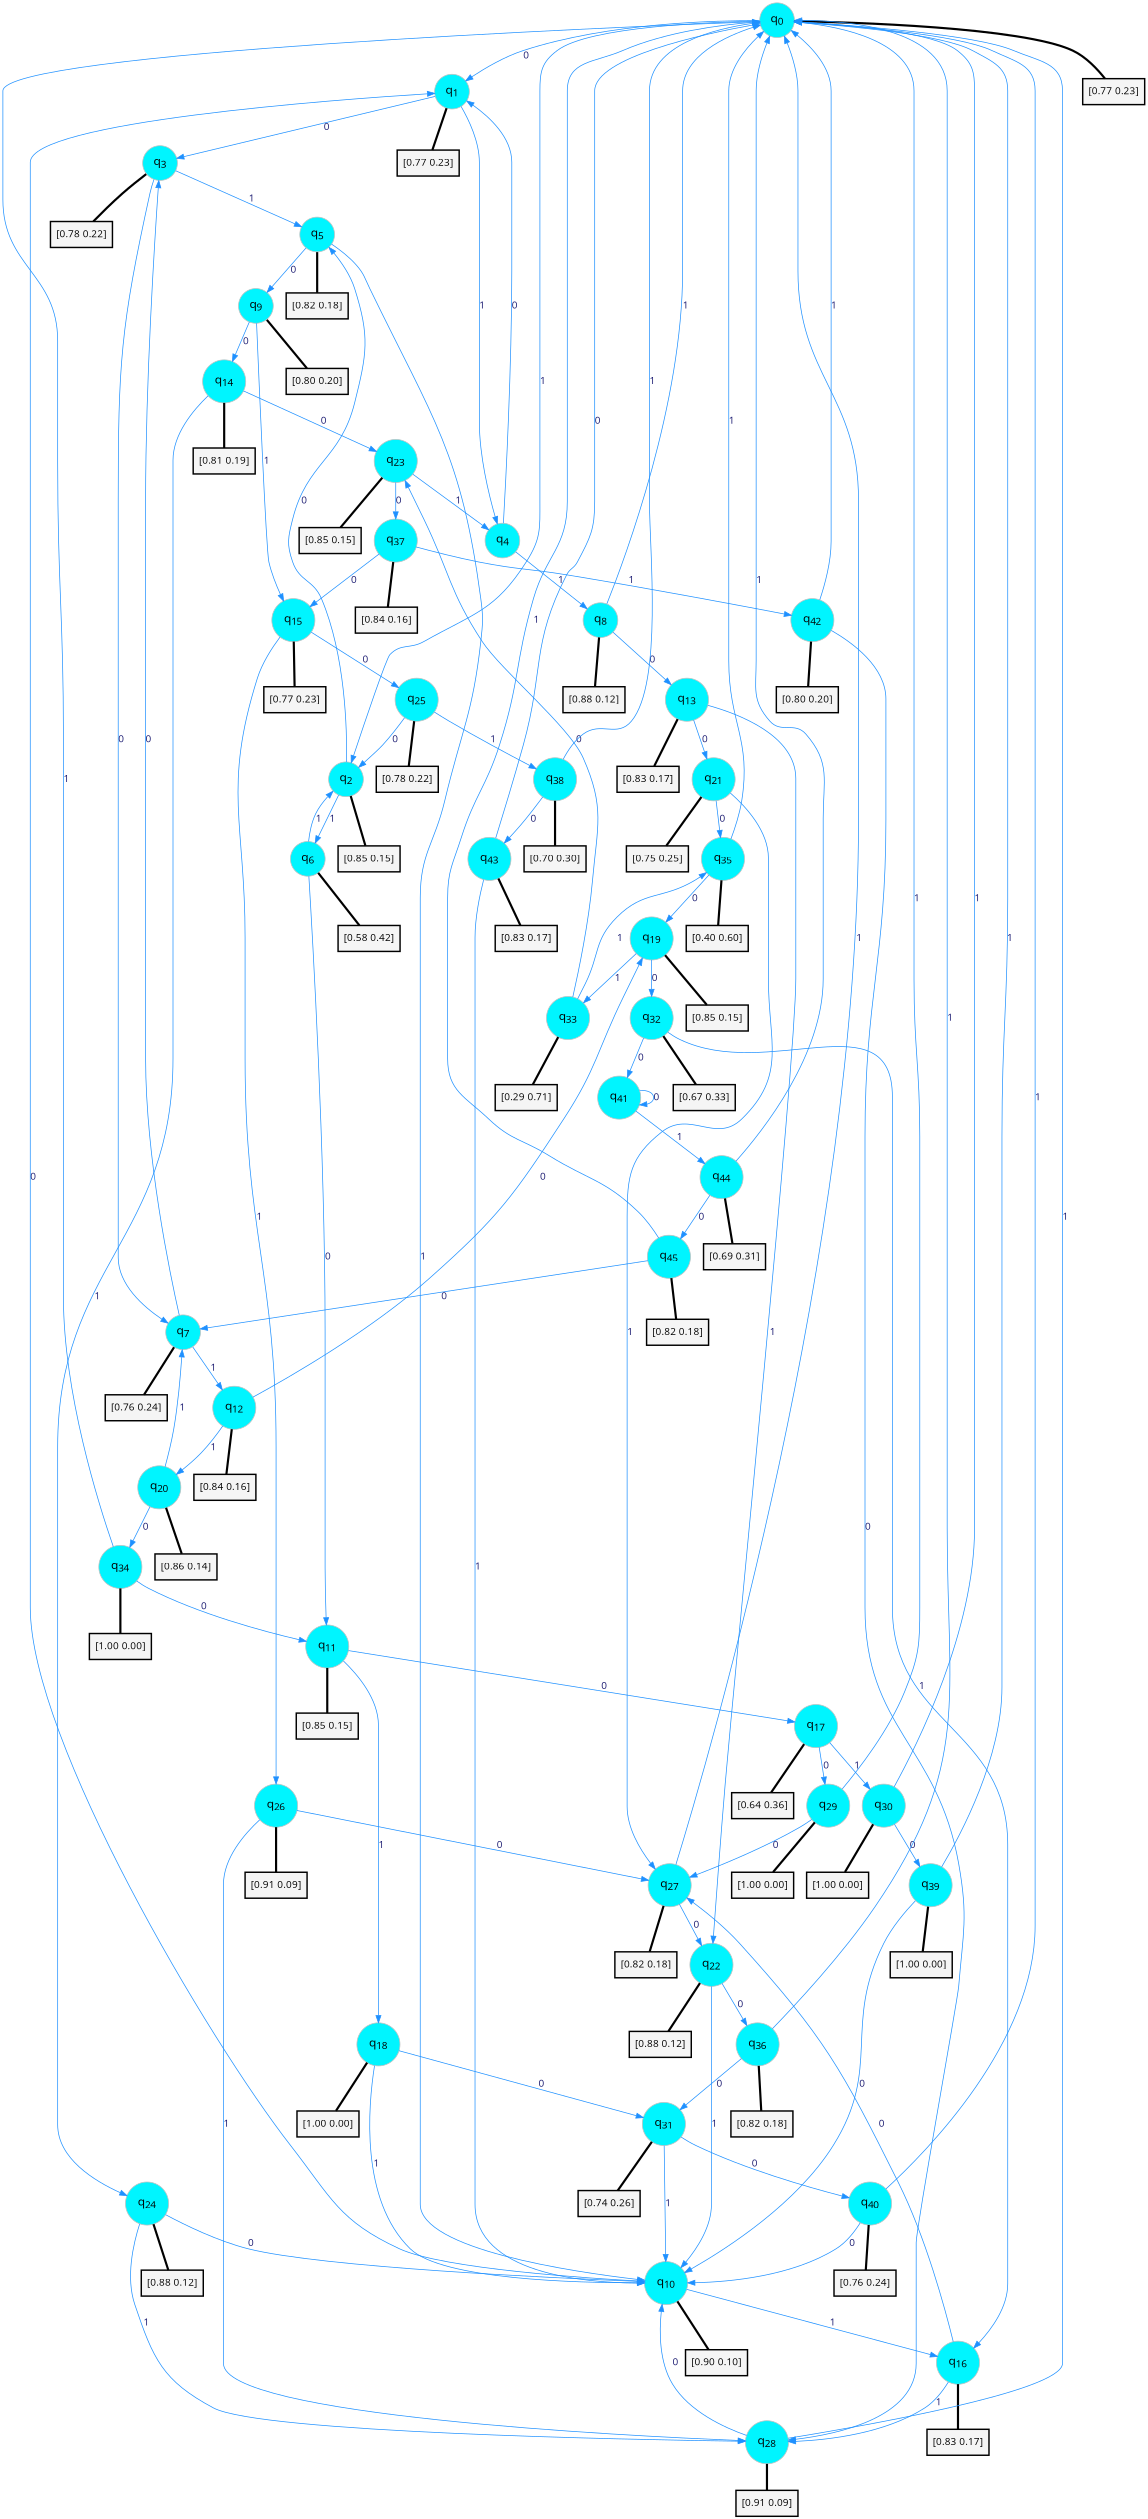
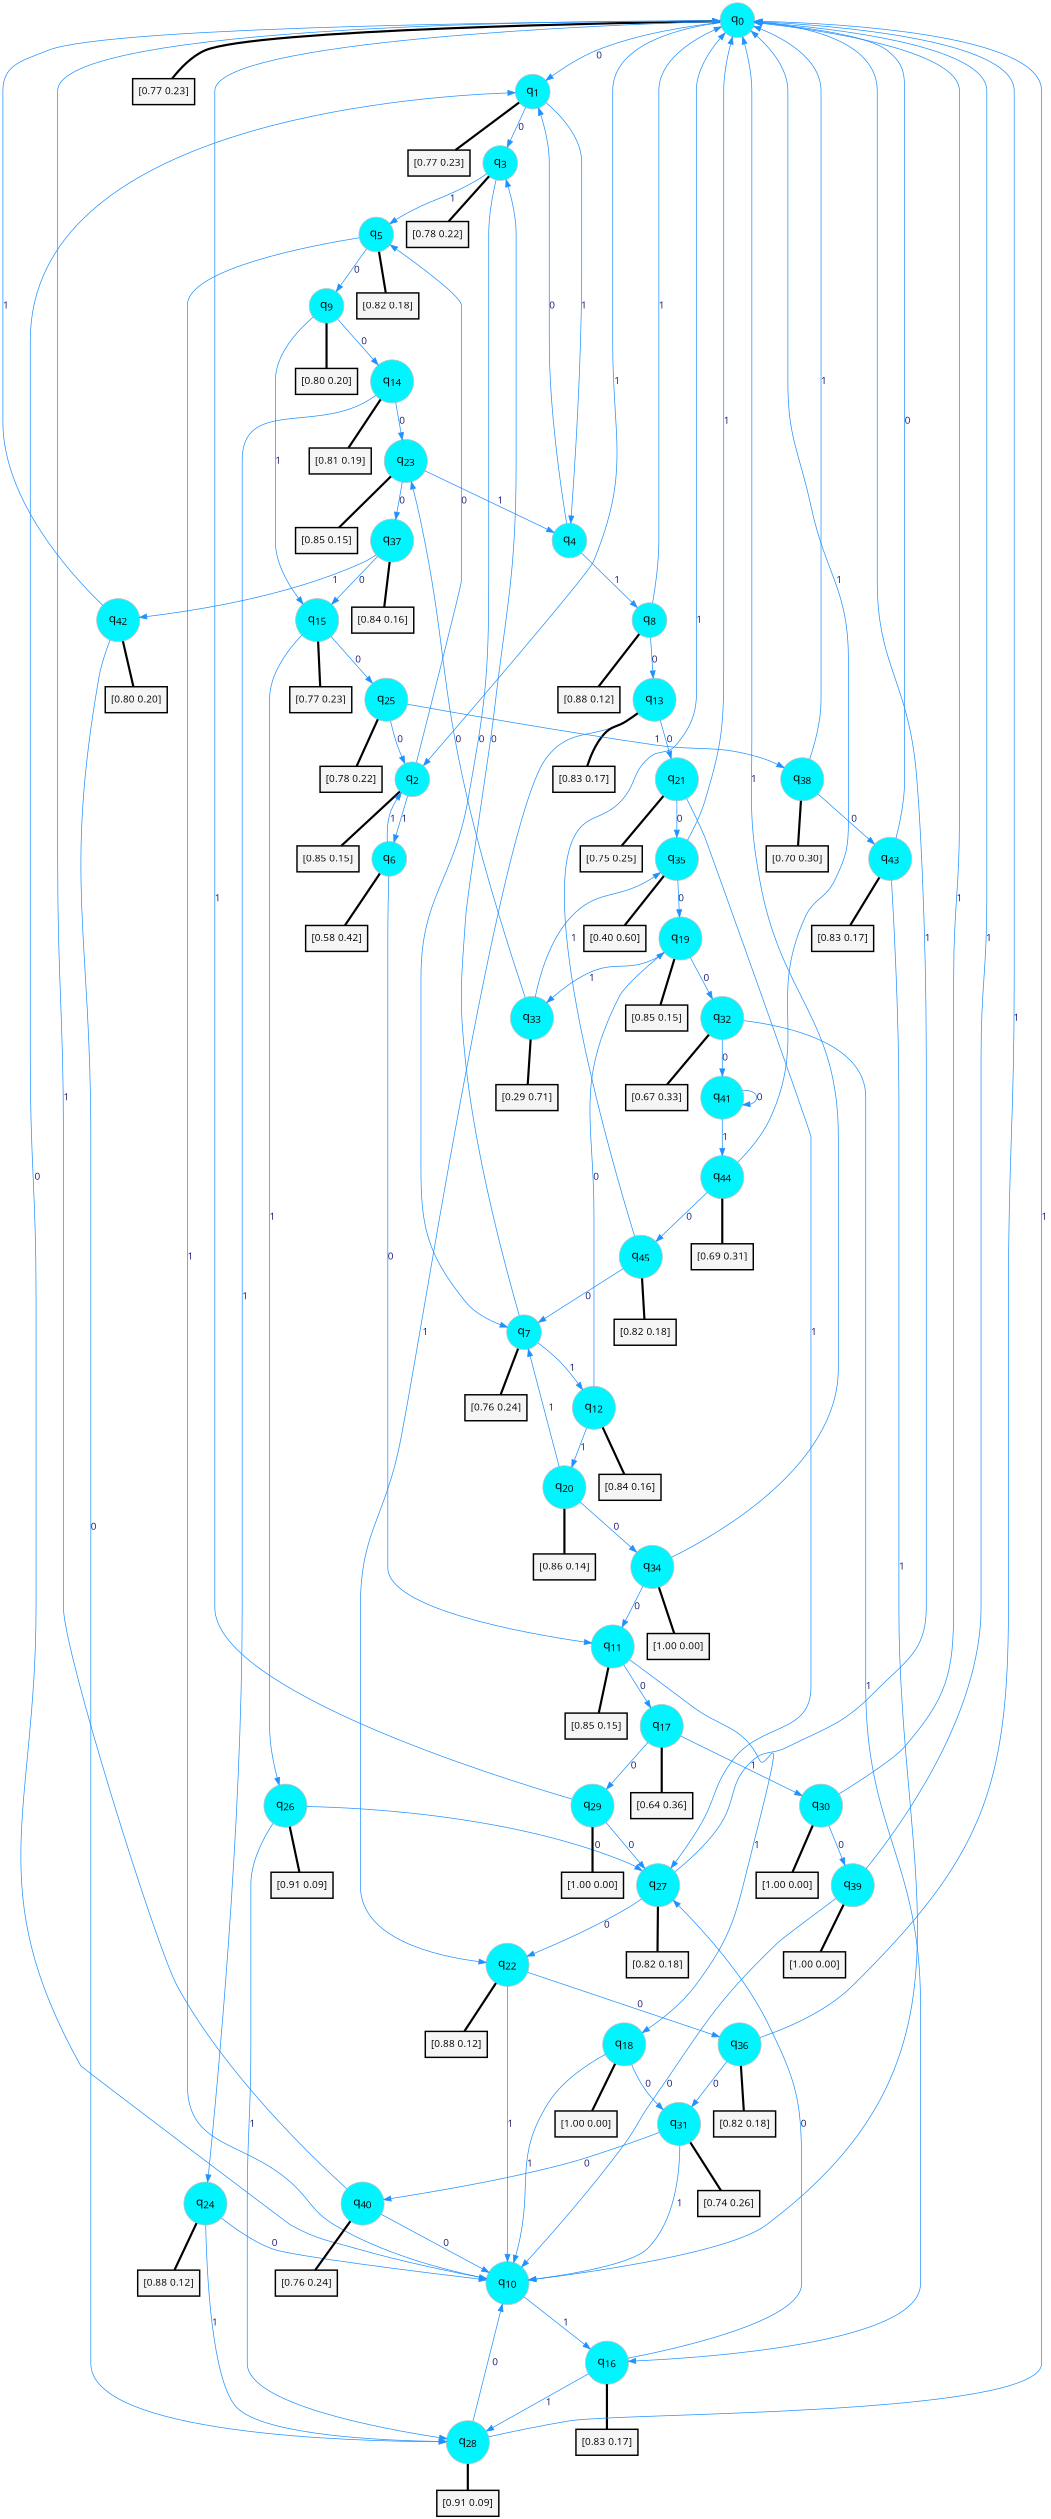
(717, 2363) -> none
